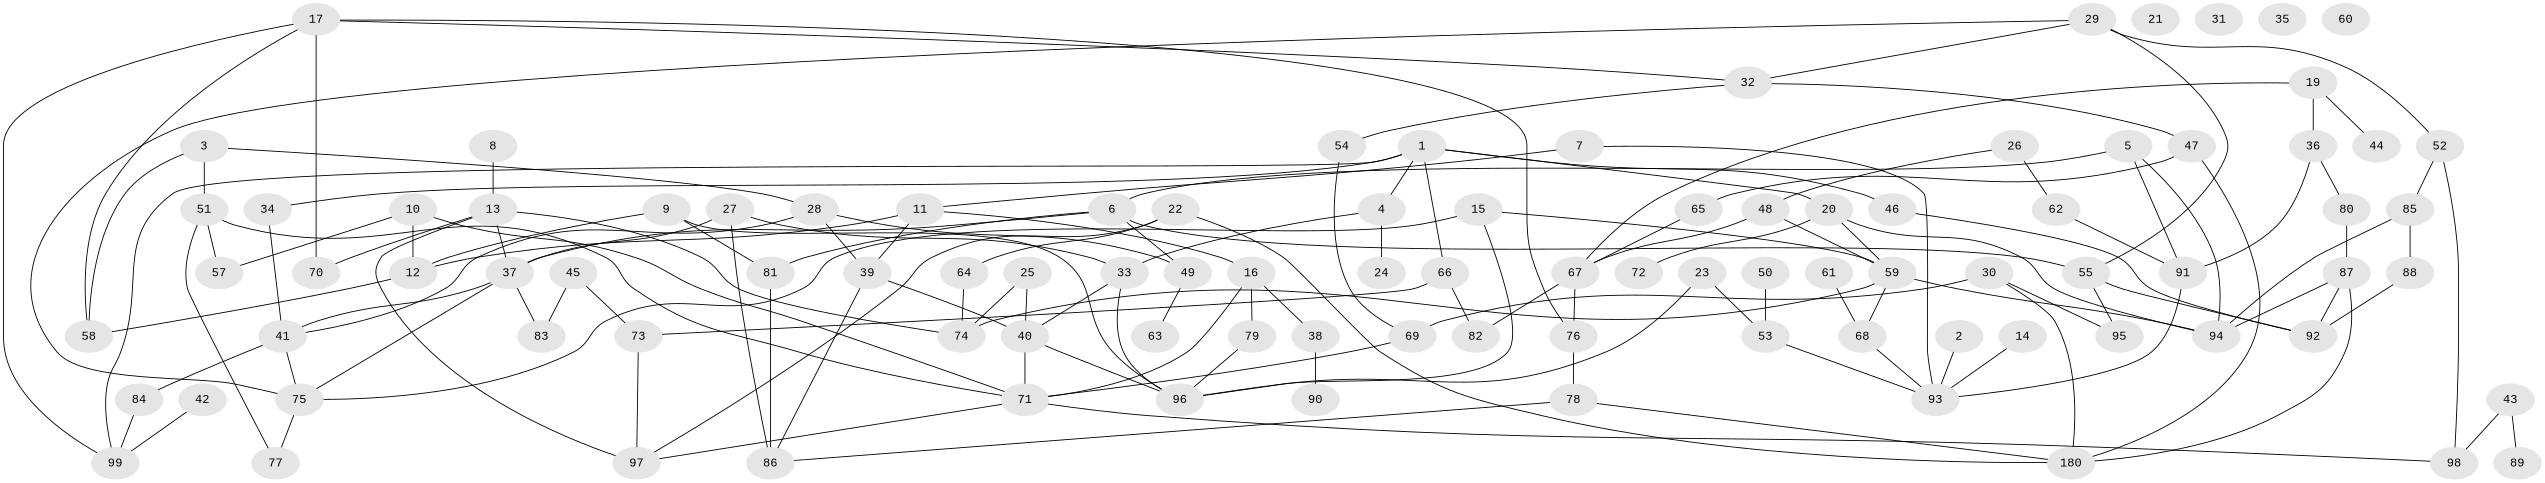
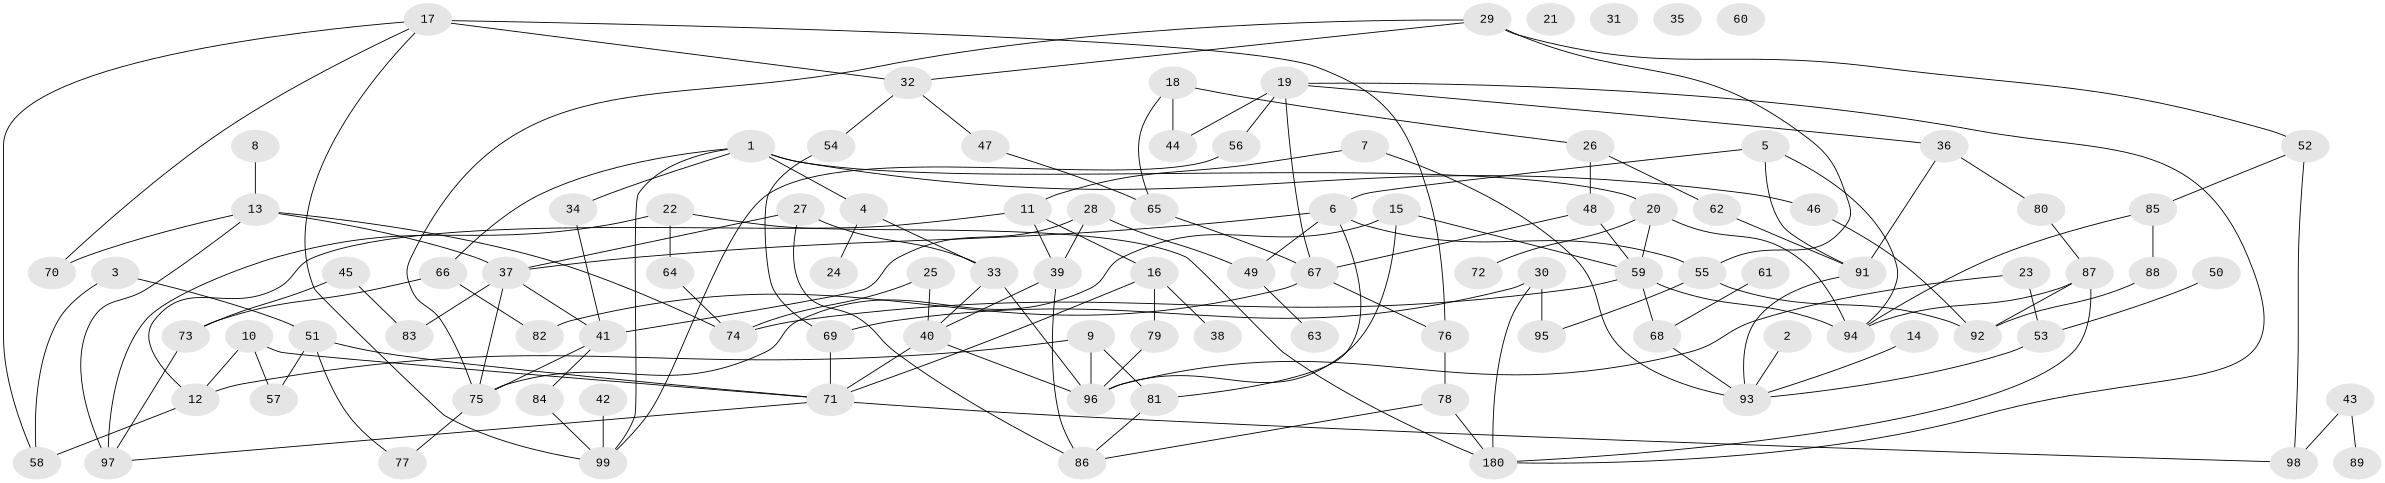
none -> (1173, 83)
none -> (1236, 146)
(483, 165) -> none
(2251, 345) -> (2210, 197)
(1316, 400) -> none
